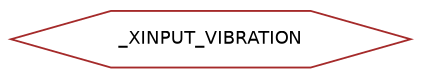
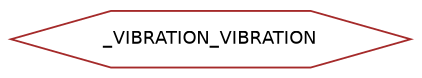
(211, 39) -> (211, 39)
